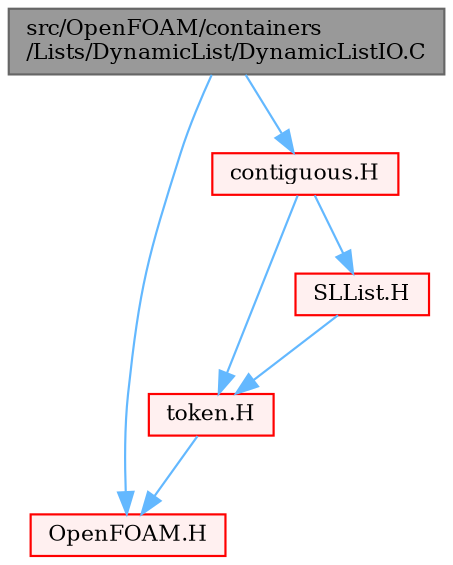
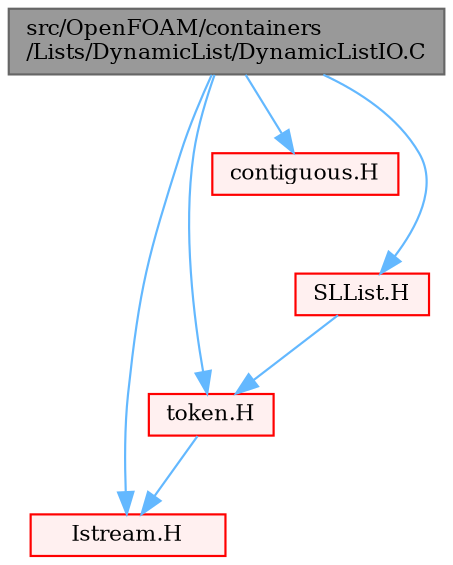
(329, 224) -> (415, 148)
(262, 284) -> (189, 222)
(128, 535) -> (128, 535)
